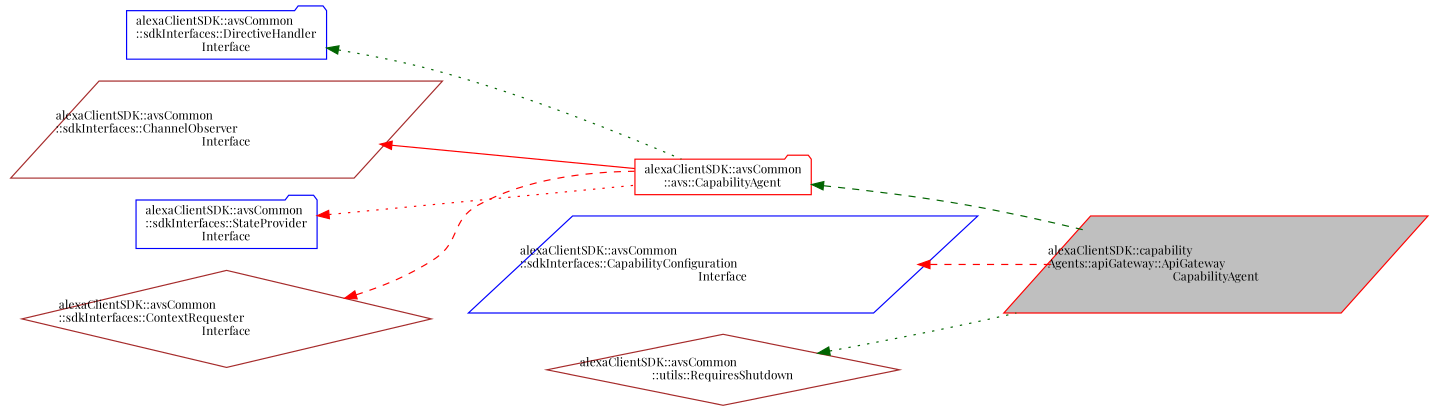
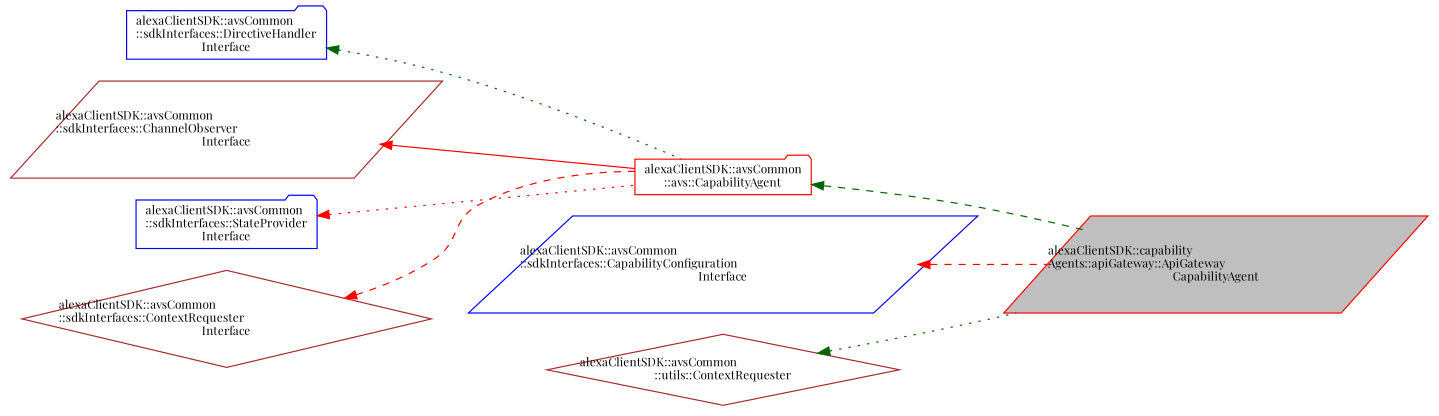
(723, 370) -> (723, 370)
